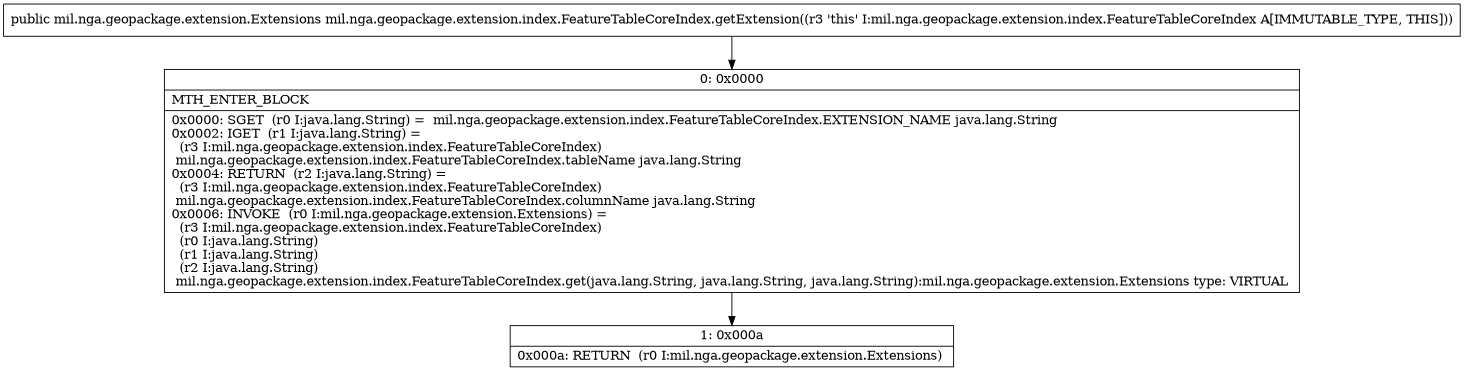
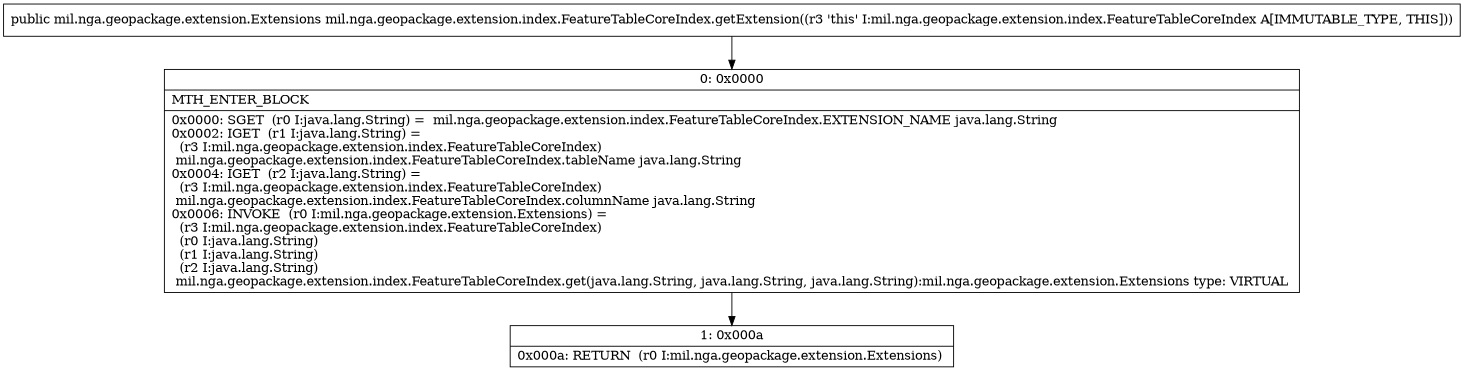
(311, 174) -> (298, 174)
